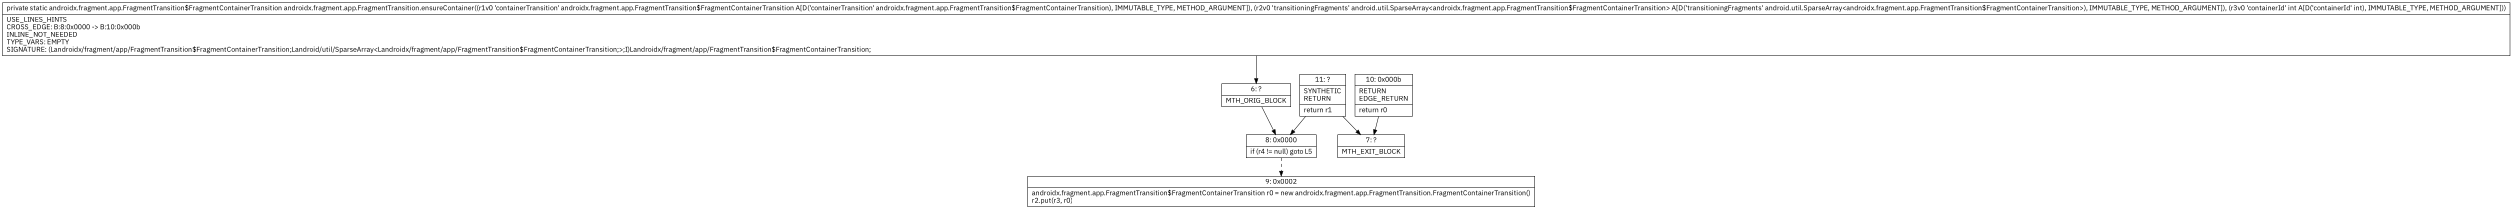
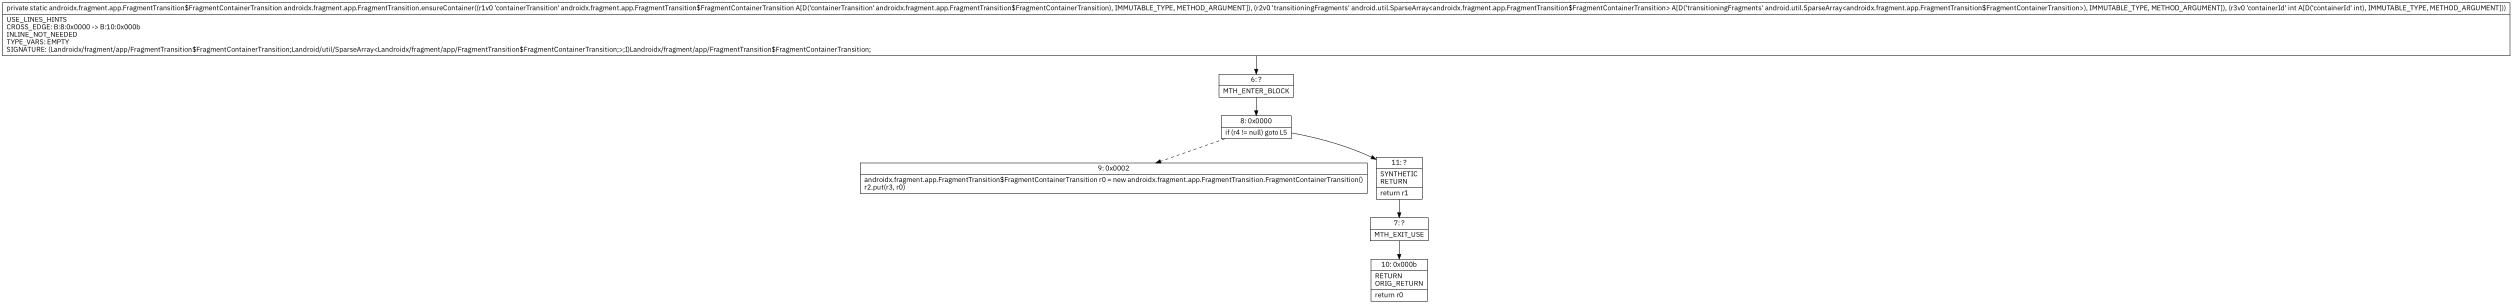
(1384, 99) -> (1399, 284)
(1256, 101) -> (1256, 91)
(1377, 123) -> (1399, 248)
(1300, 124) -> (1332, 143)
(1371, 152) -> (1399, 235)
